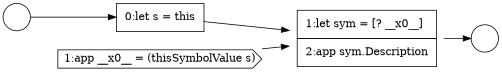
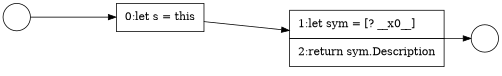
(367, 52) -> (367, 52)
(160, 59) -> none
